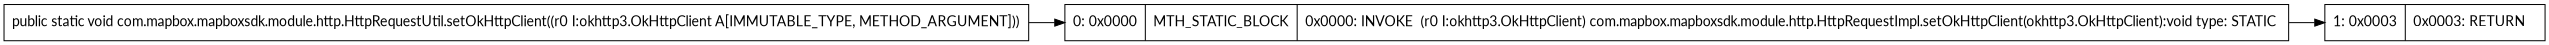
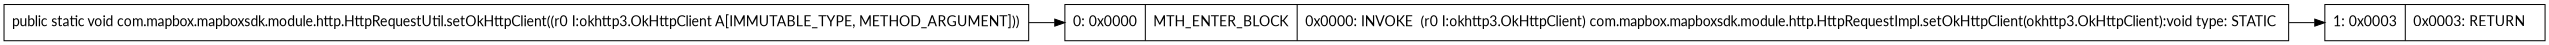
(1221, 22) -> (1221, 22)
